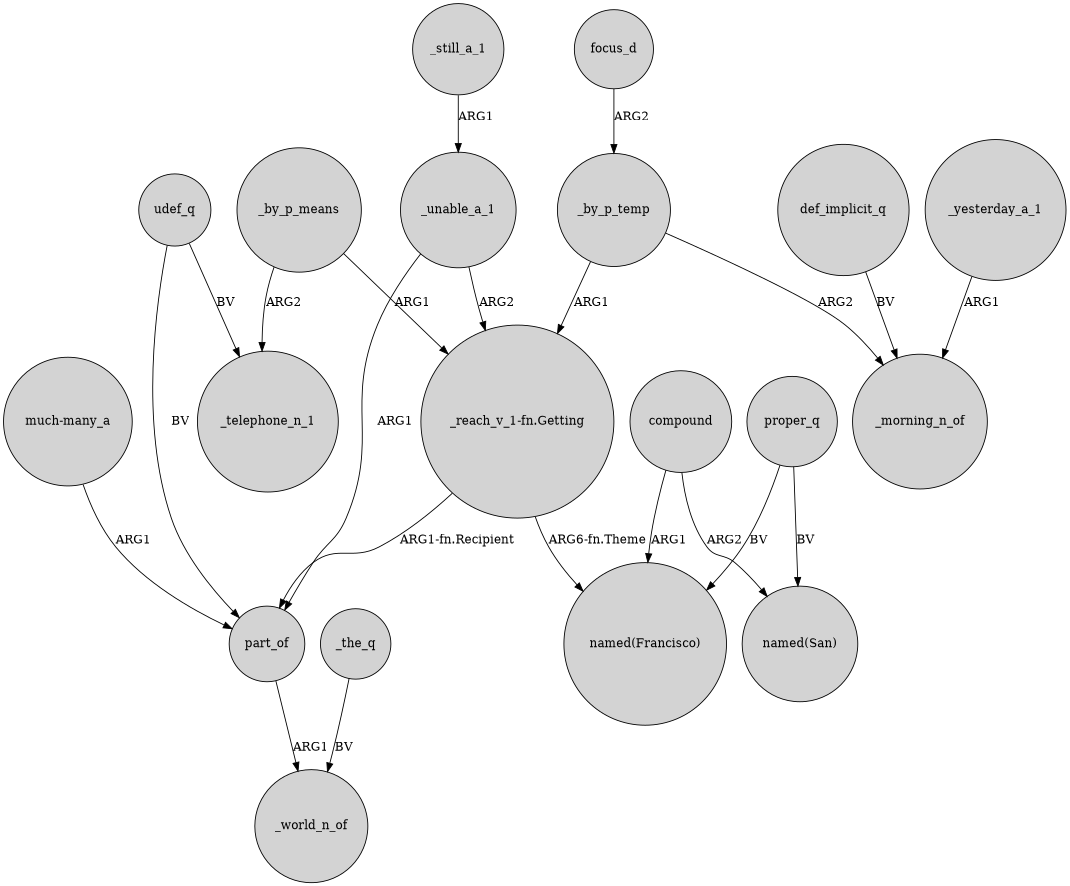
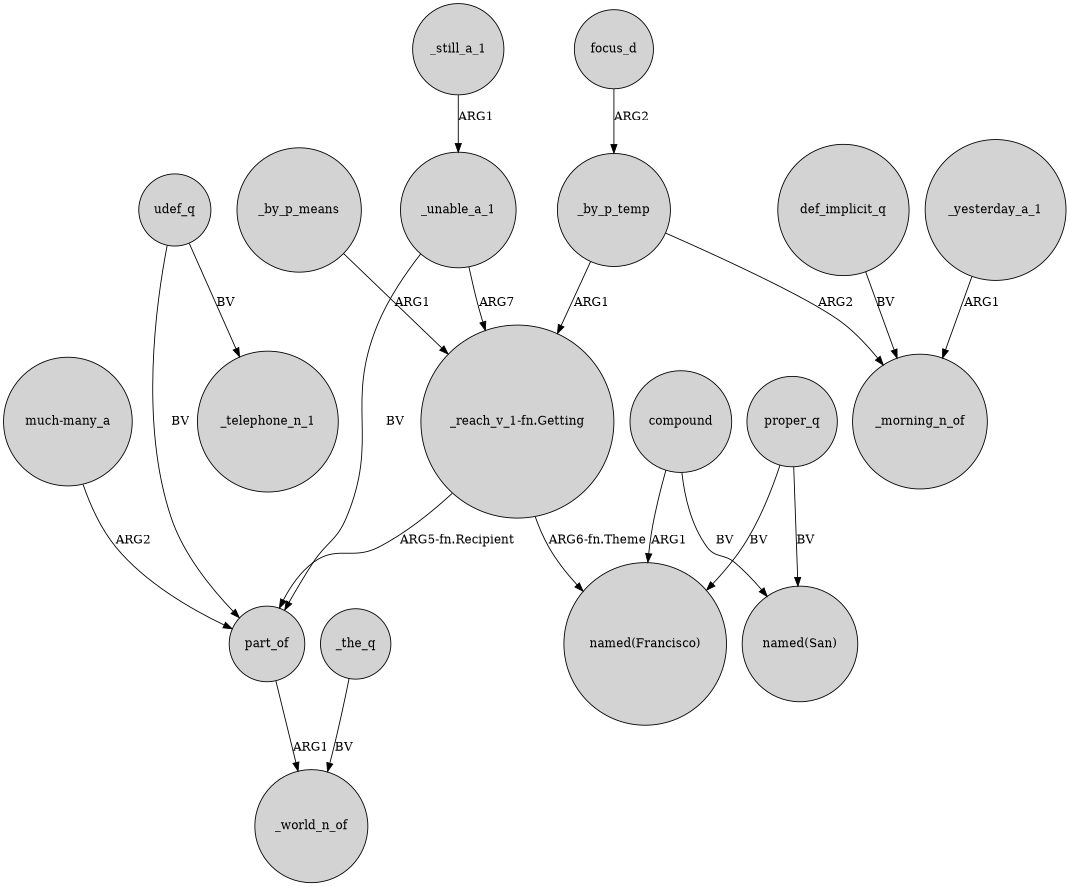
(497, 303) -> (497, 303)
(265, 304) -> none
(395, 422) -> (395, 422)
(134, 540) -> (134, 540)
(457, 540) -> (457, 540)
(725, 540) -> (725, 540)
